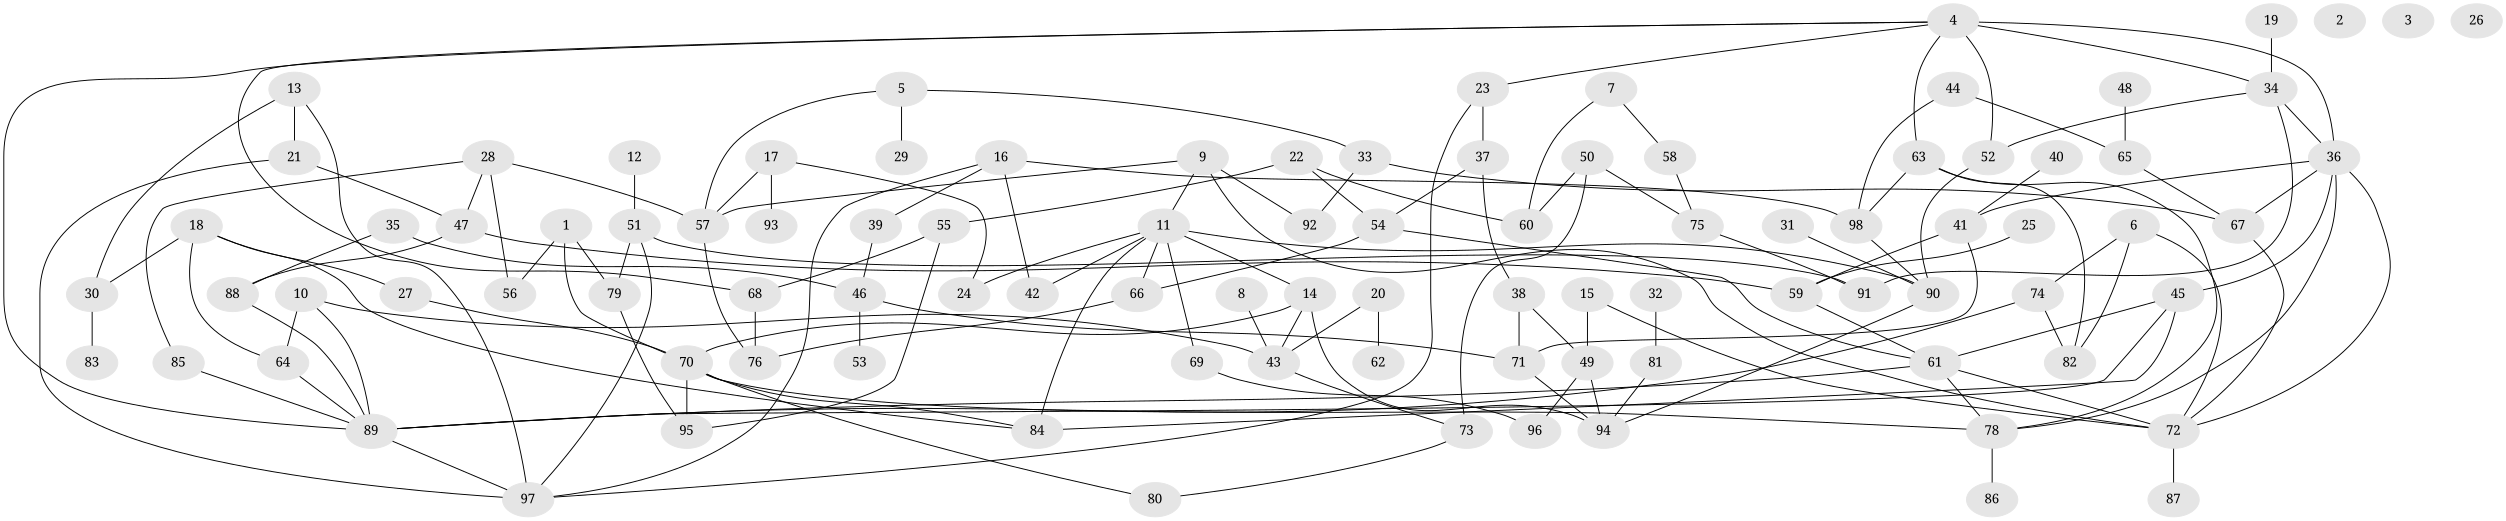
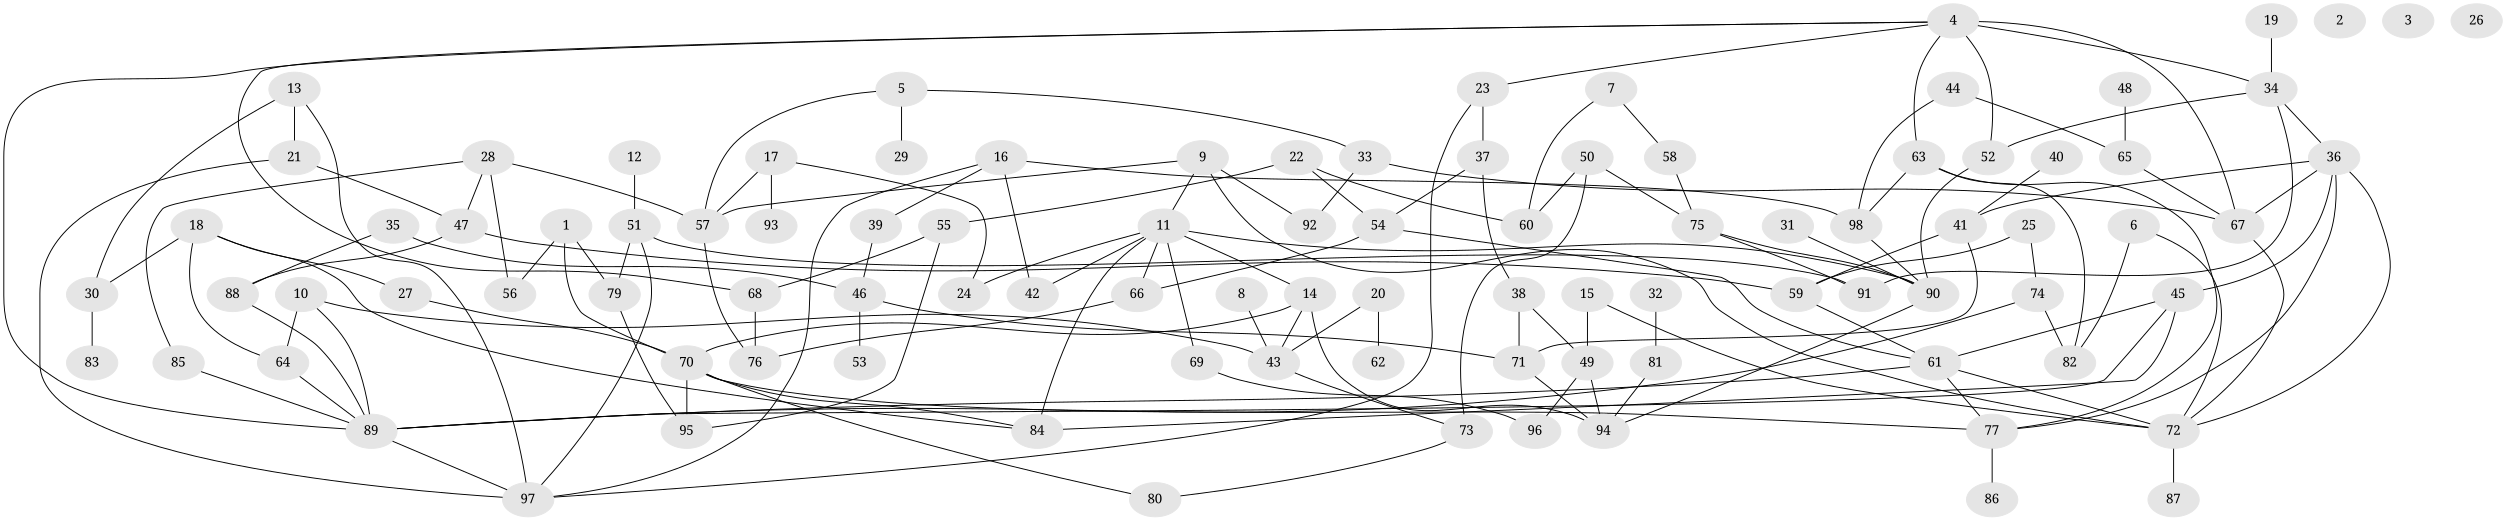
(2183, 36) -> (2146, 63)
none -> (1818, 257)
(2090, 257) -> (2033, 260)
(1992, 431) -> (1992, 431)
